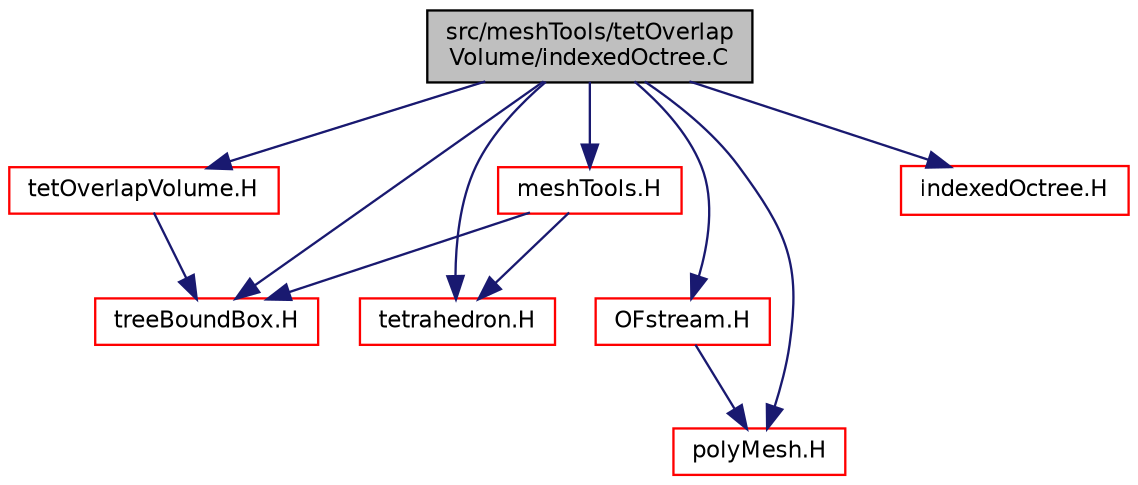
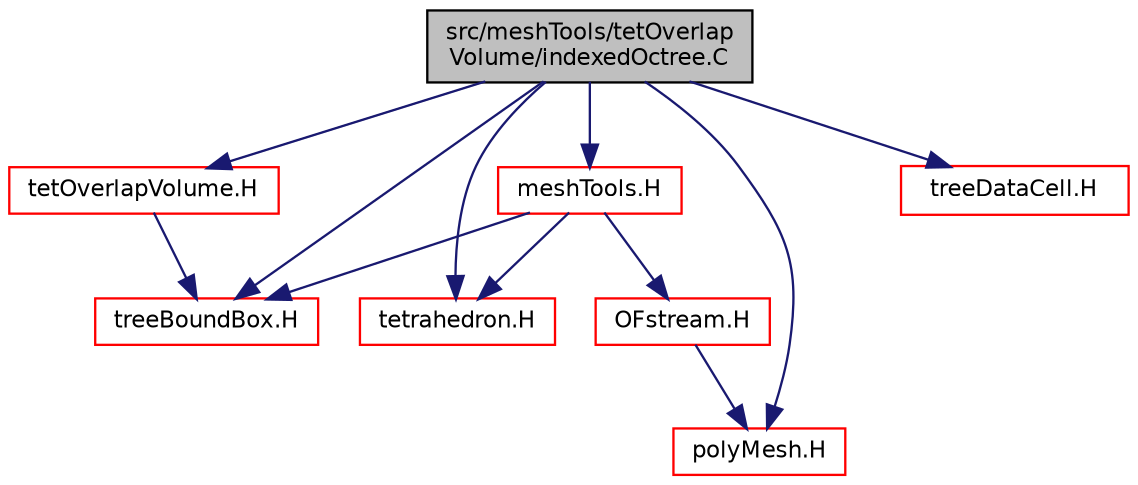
(702, 168) -> (629, 246)
(1015, 190) -> (1015, 190)
